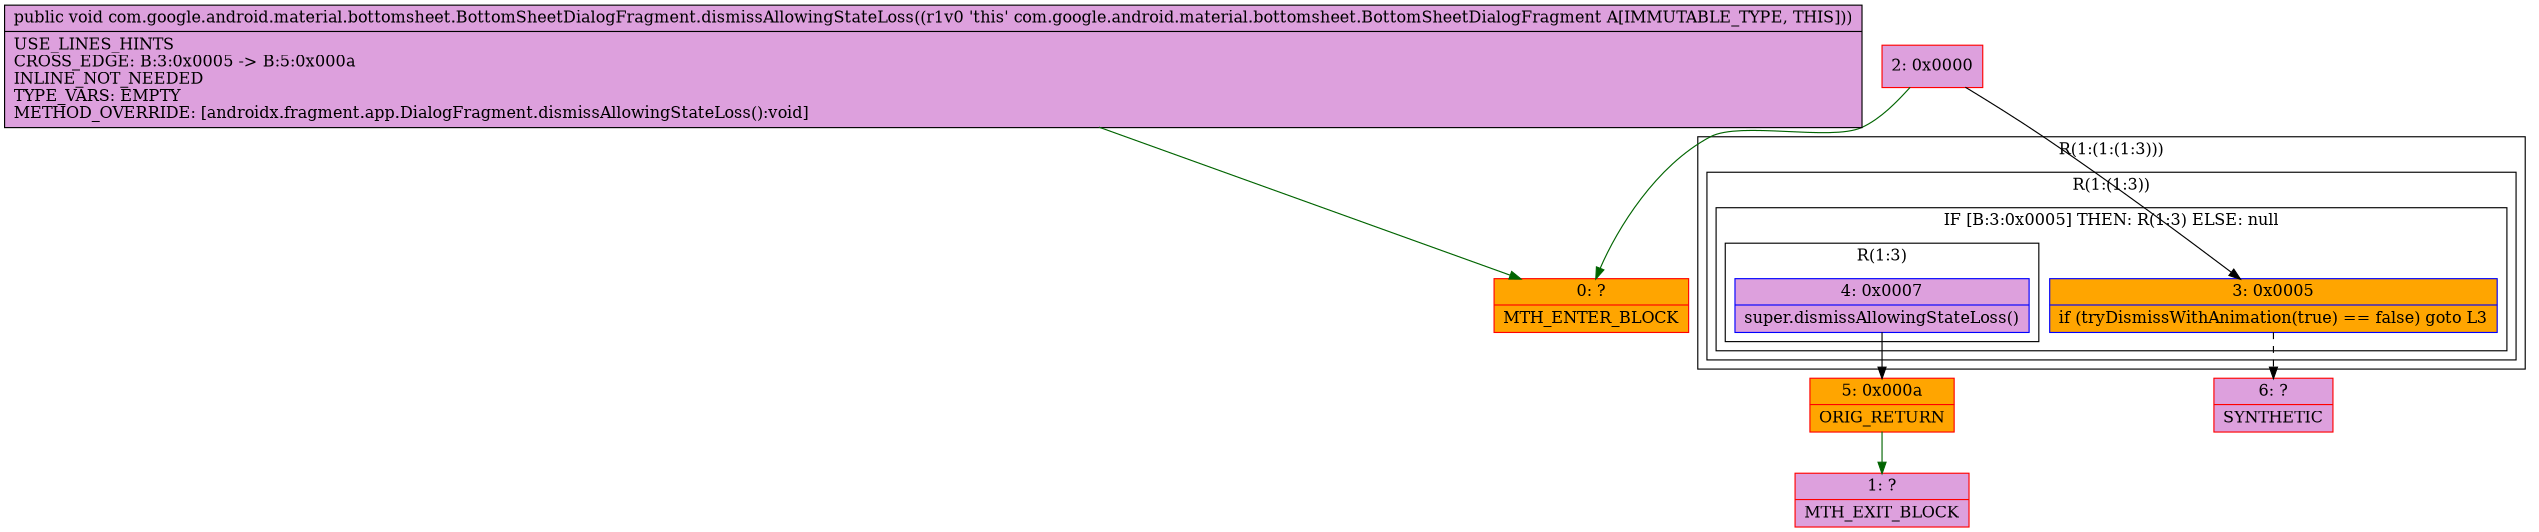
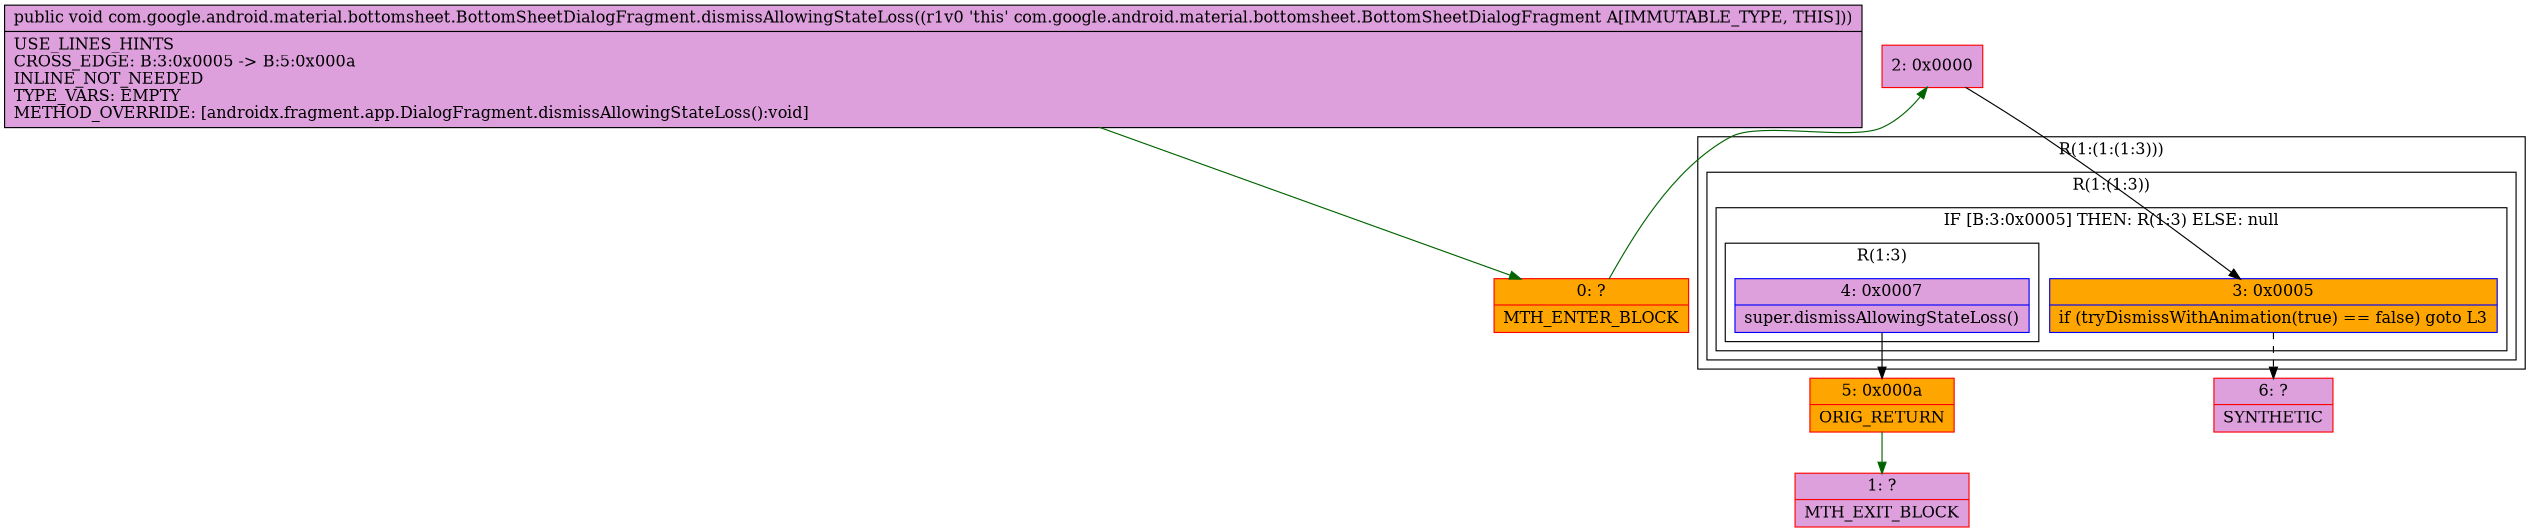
(1687, 152) -> (1719, 144)
